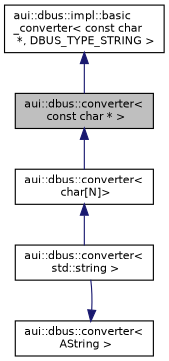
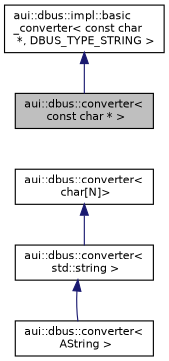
(84, 155) -> none
(92, 295) -> (77, 306)
